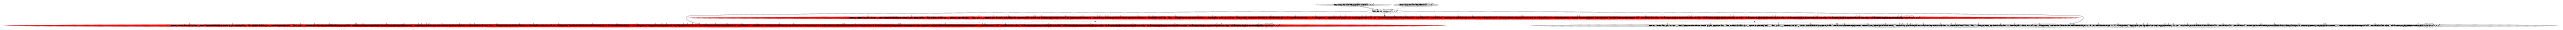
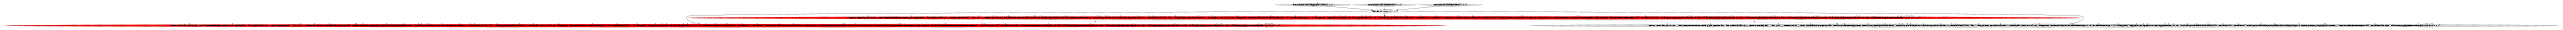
(1416, 5) -> (1385, 5)
none -> (1450, 5)
